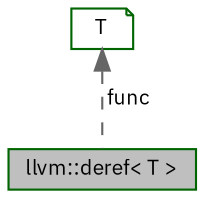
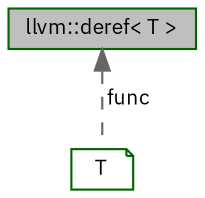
(102, 110) -> (102, 110)
